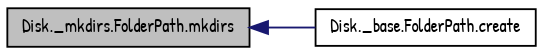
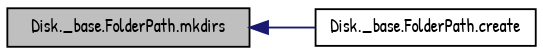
(128, 28) -> (128, 28)
